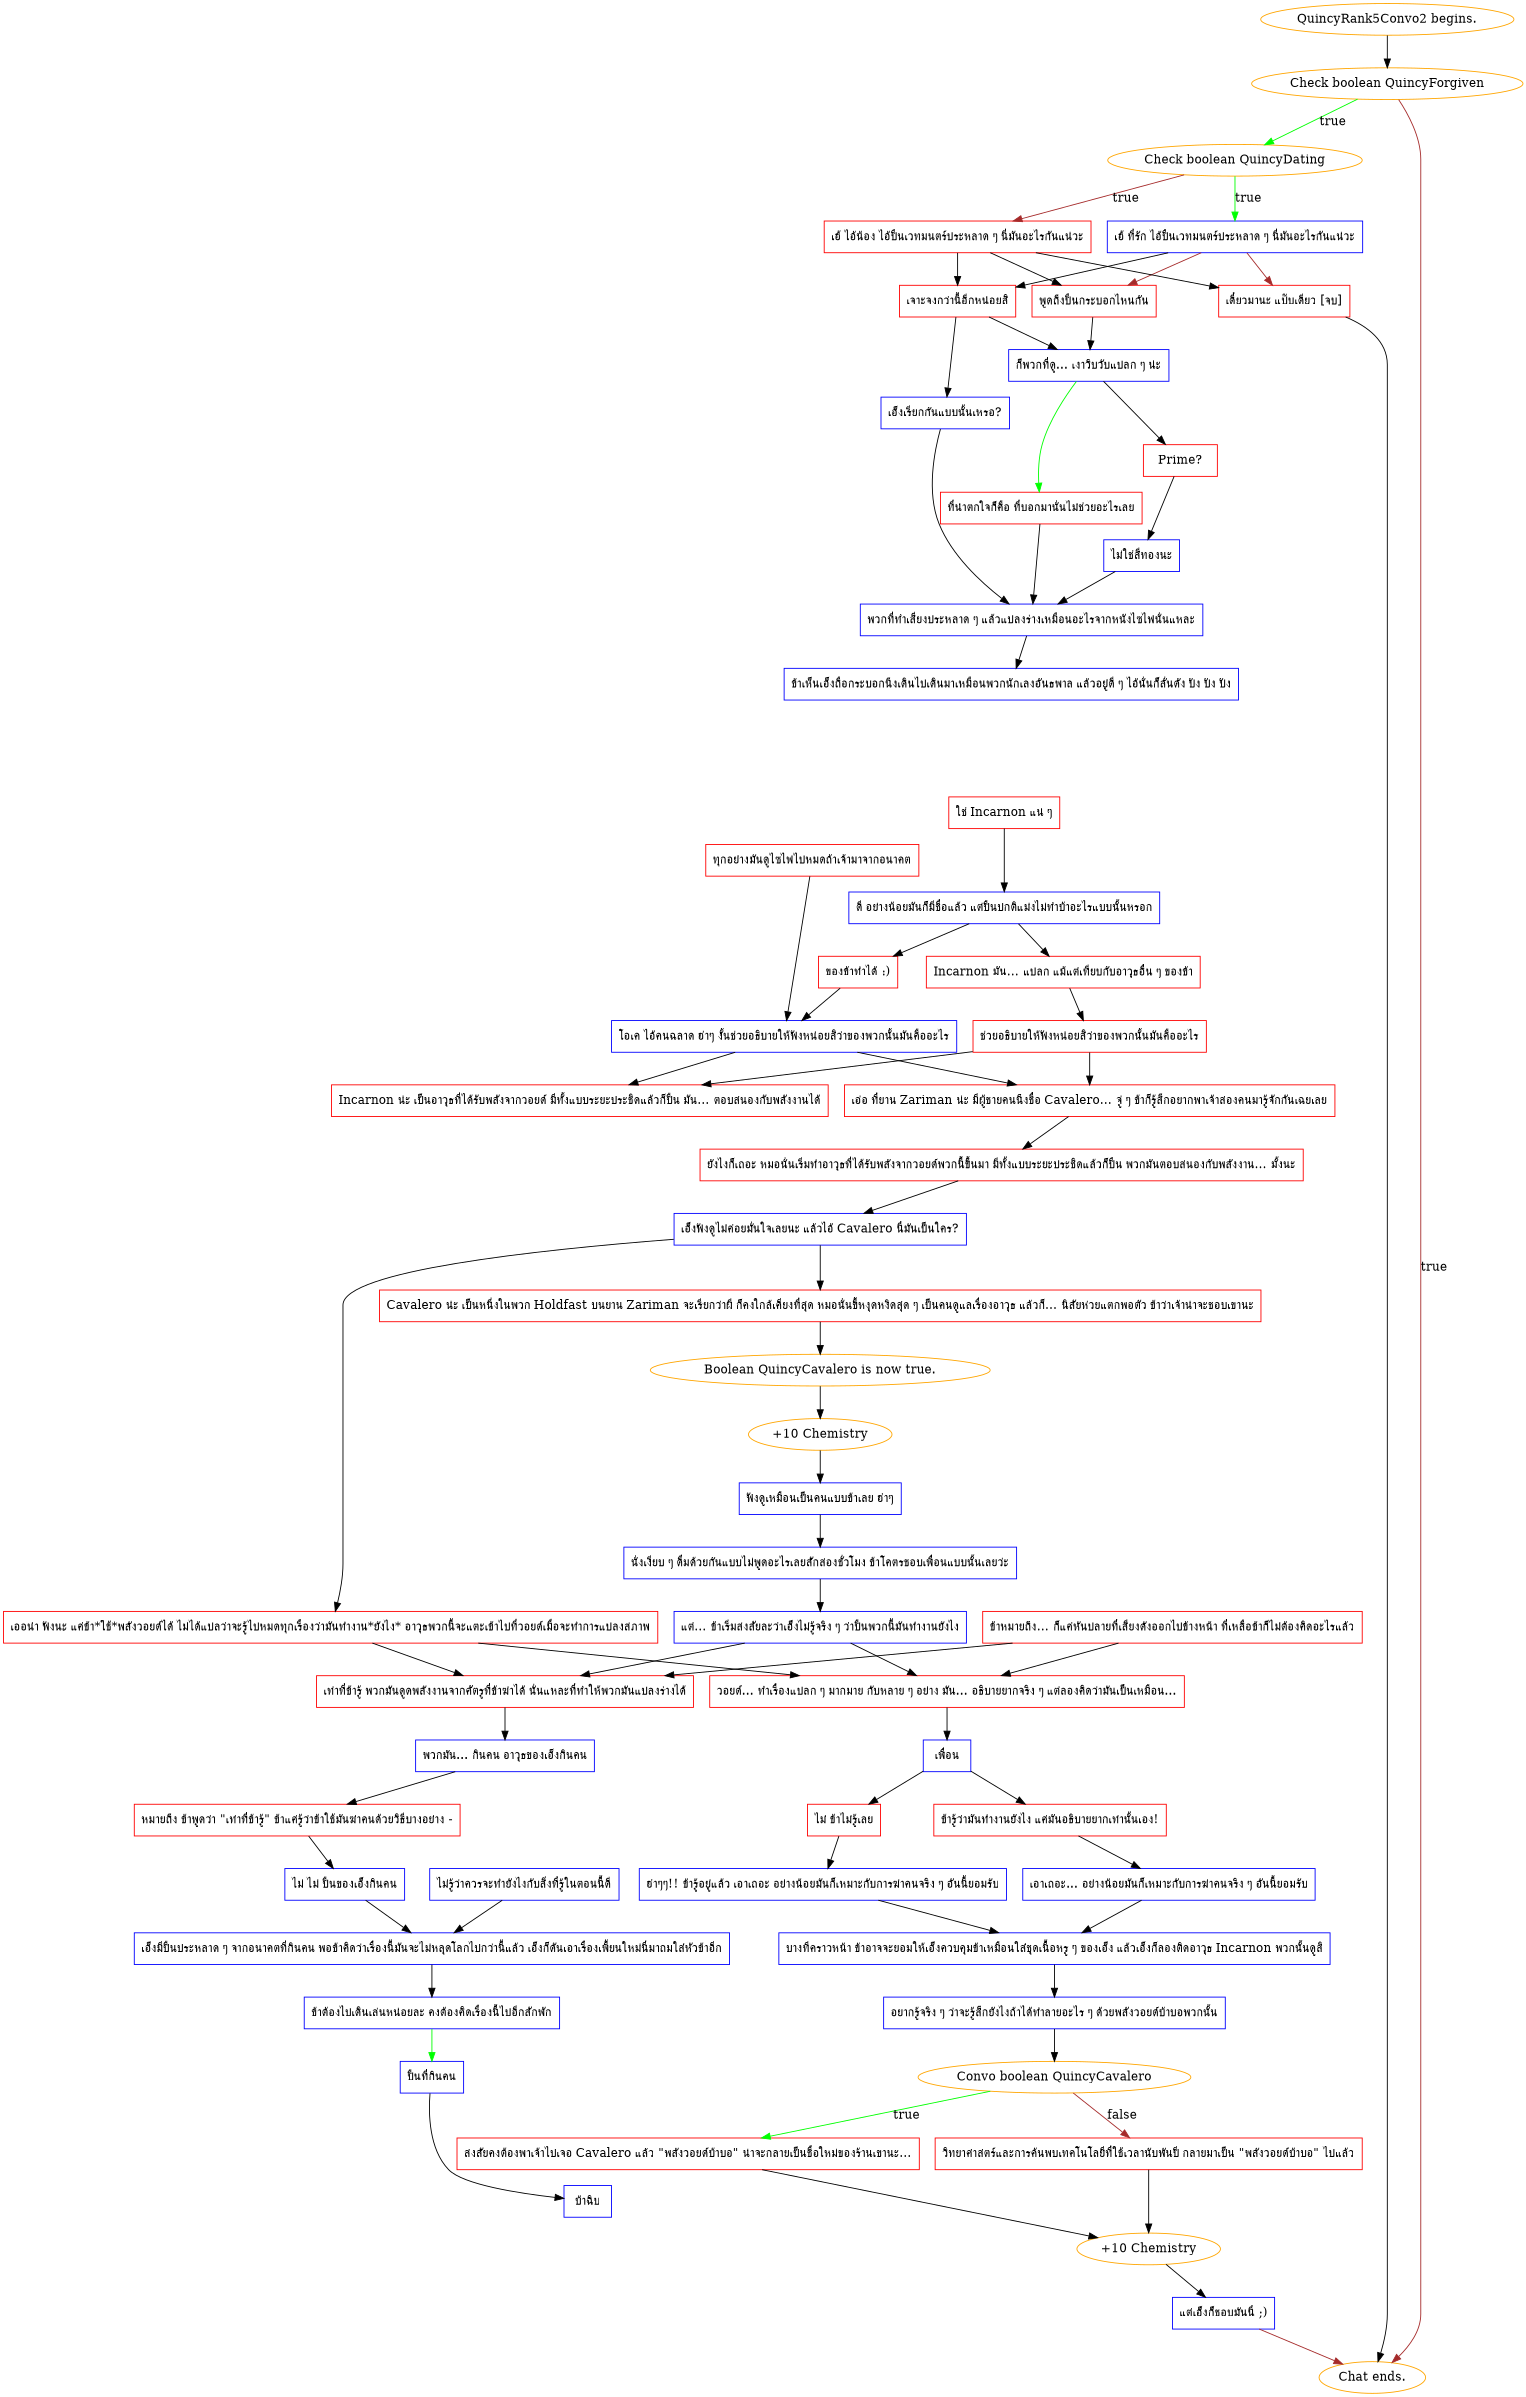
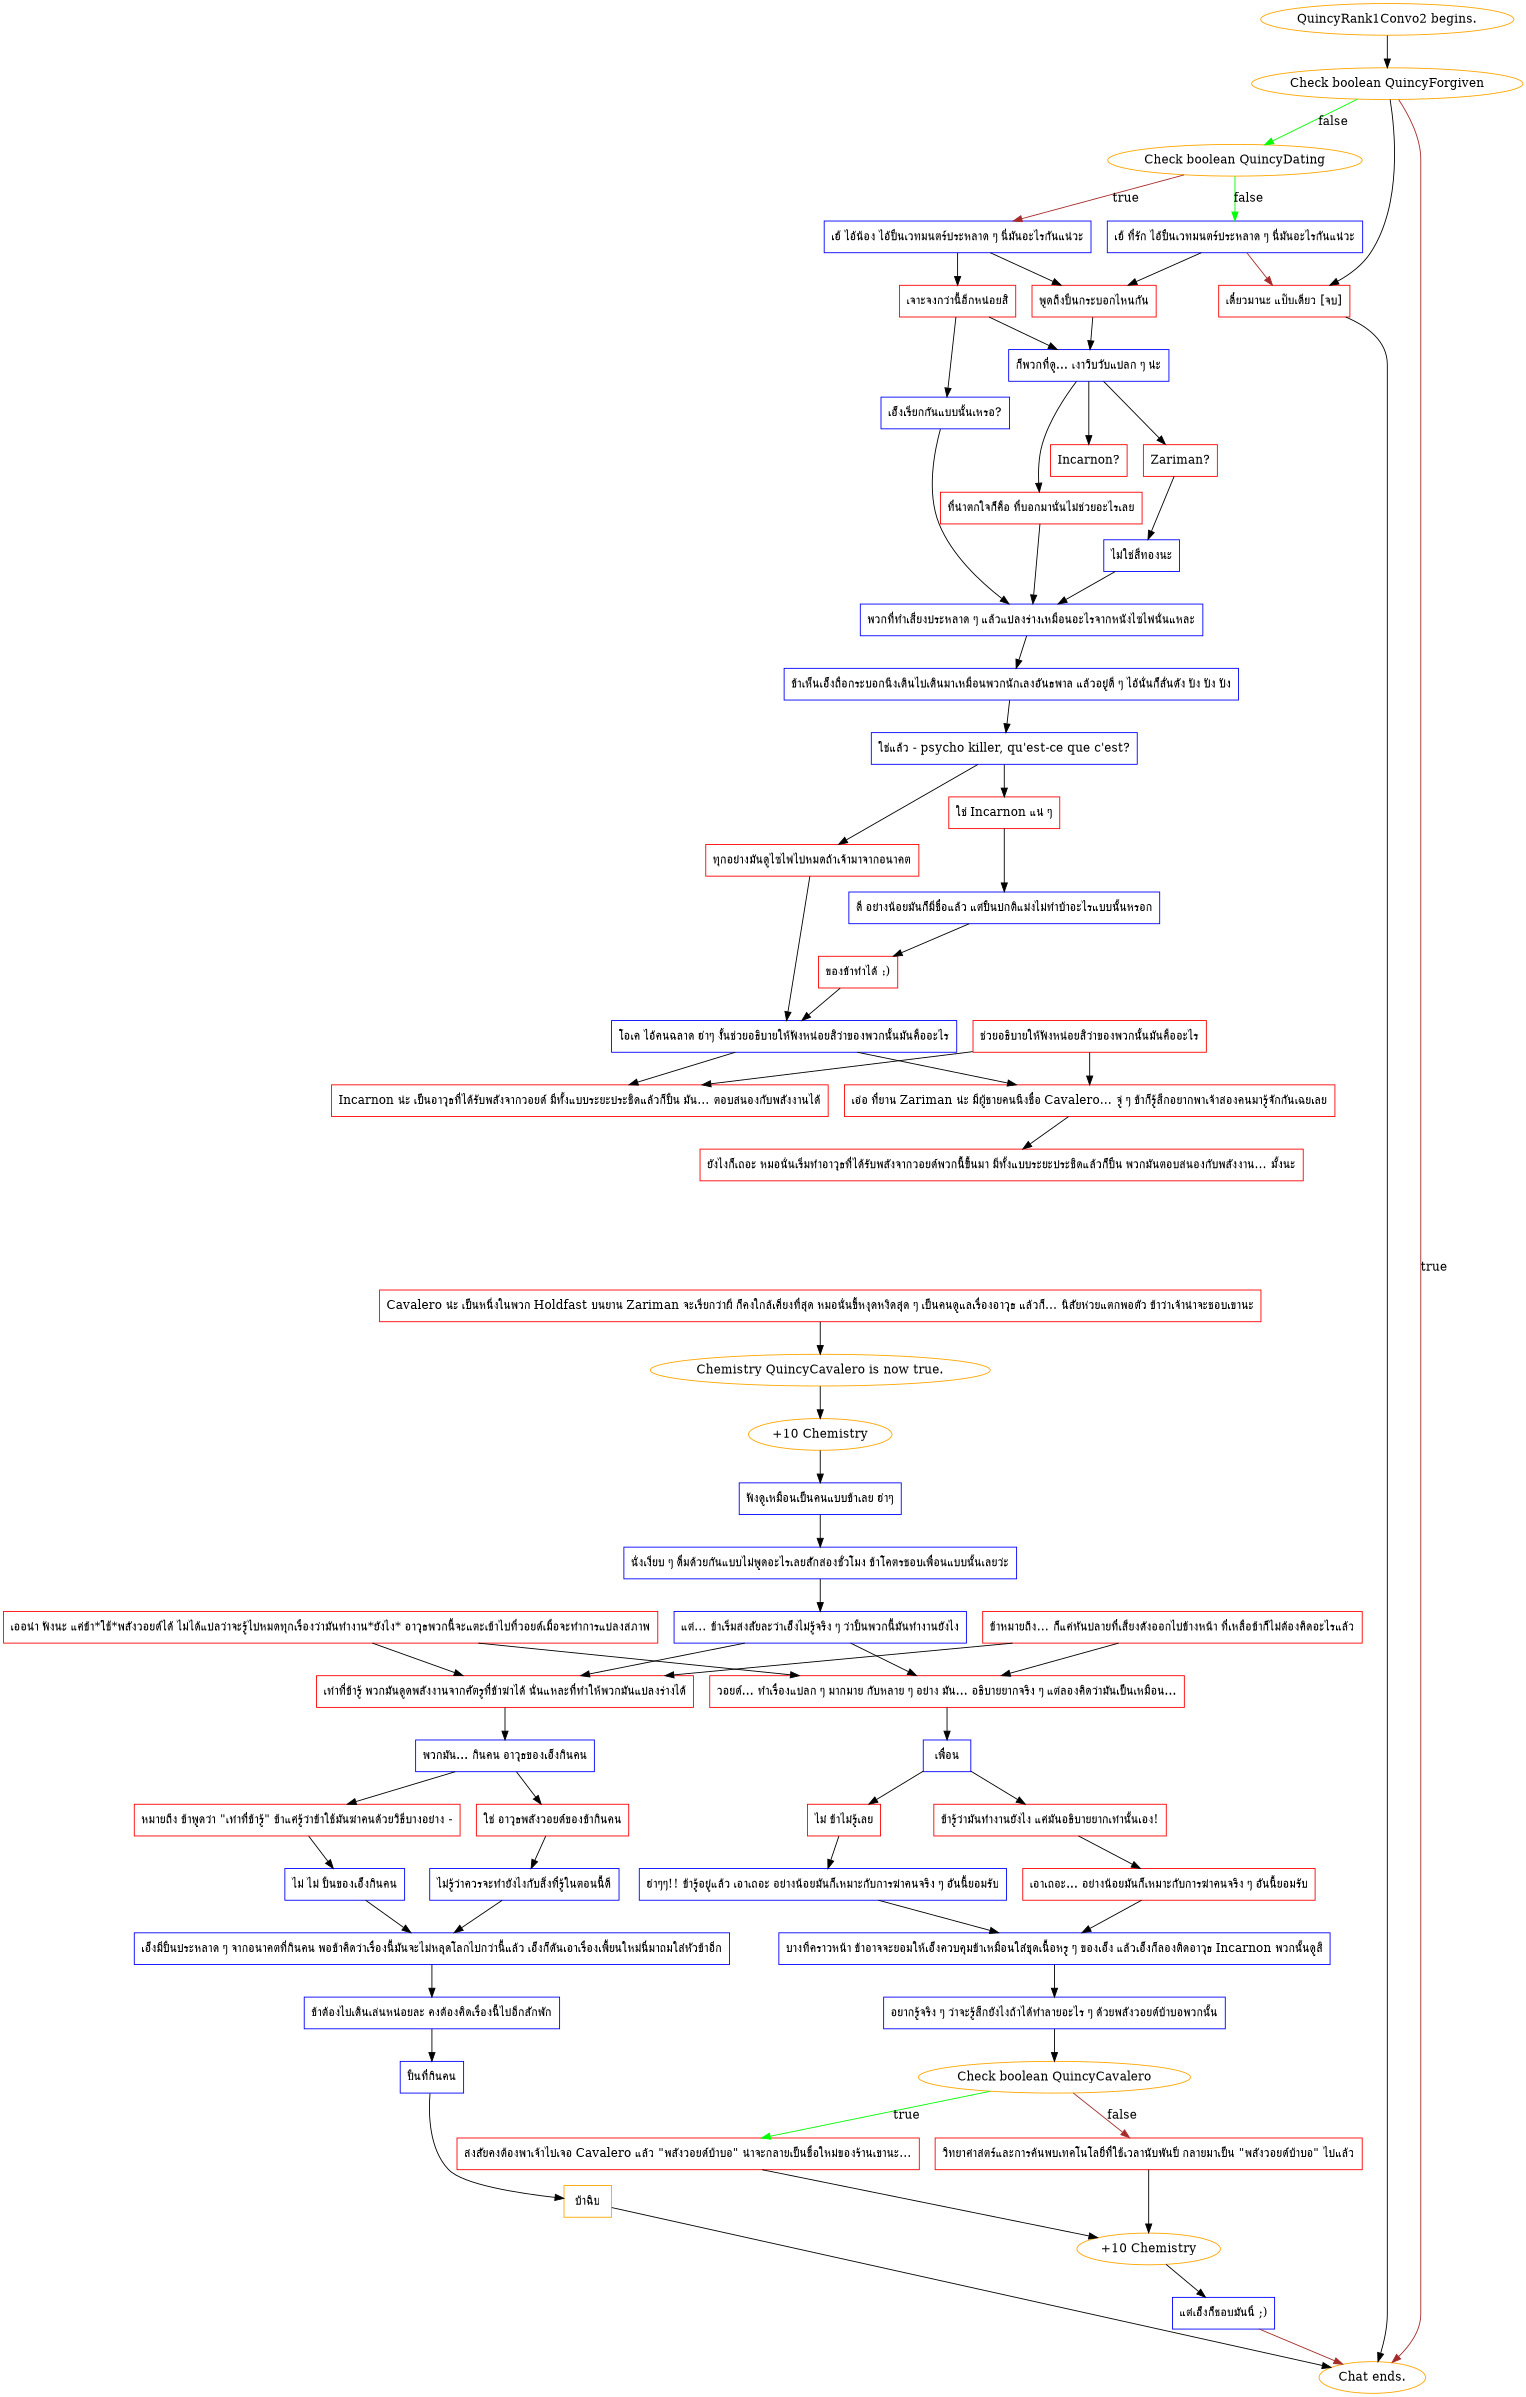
(1387, 19) -> (1387, 19)
(1333, 122) -> (1333, 122)
(1249, 199) -> (1249, 199)
(958, 237) -> (958, 237)
(1169, 267) -> (1169, 267)
(1123, 269) -> (1390, 200)
(1093, 270) -> none
(1048, 429) -> (1048, 429)
none -> (1089, 461)
(1180, 461) -> (1180, 461)
none -> (1004, 748)
(1063, 972) -> none
(820, 1229) -> none
(820, 1370) -> (820, 1370)
none -> (553, 1820)
(1169, 1884) -> (1169, 1884)
(432, 2041) -> (432, 2041)
(1054, 2077) -> (1054, 2077)
(588, 2201) -> (588, 2201)
none -> (967, 2287)
